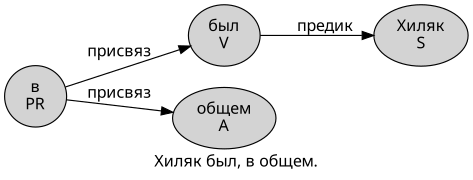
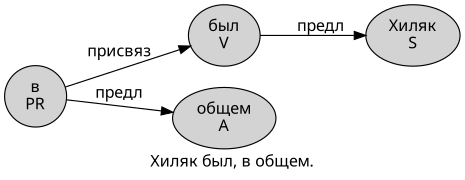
(325, 27) -> (321, 27)
(119, 93) -> (119, 93)
